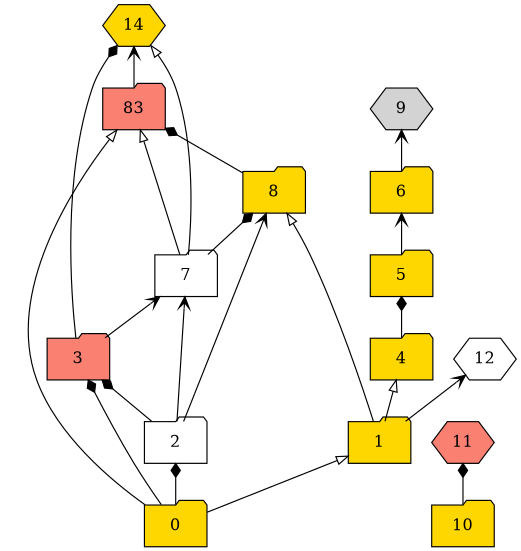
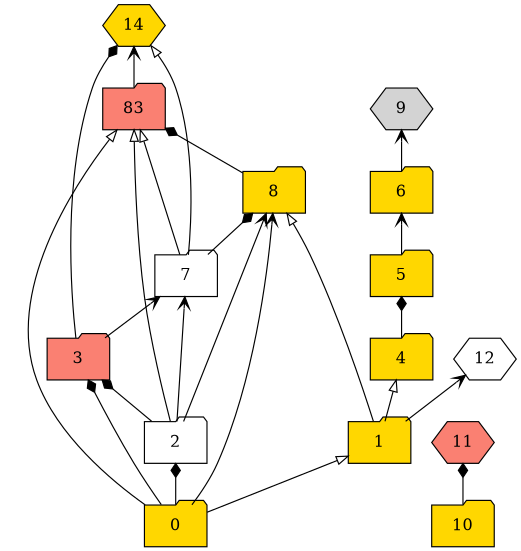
none -> (143, 283)
none -> (248, 370)
